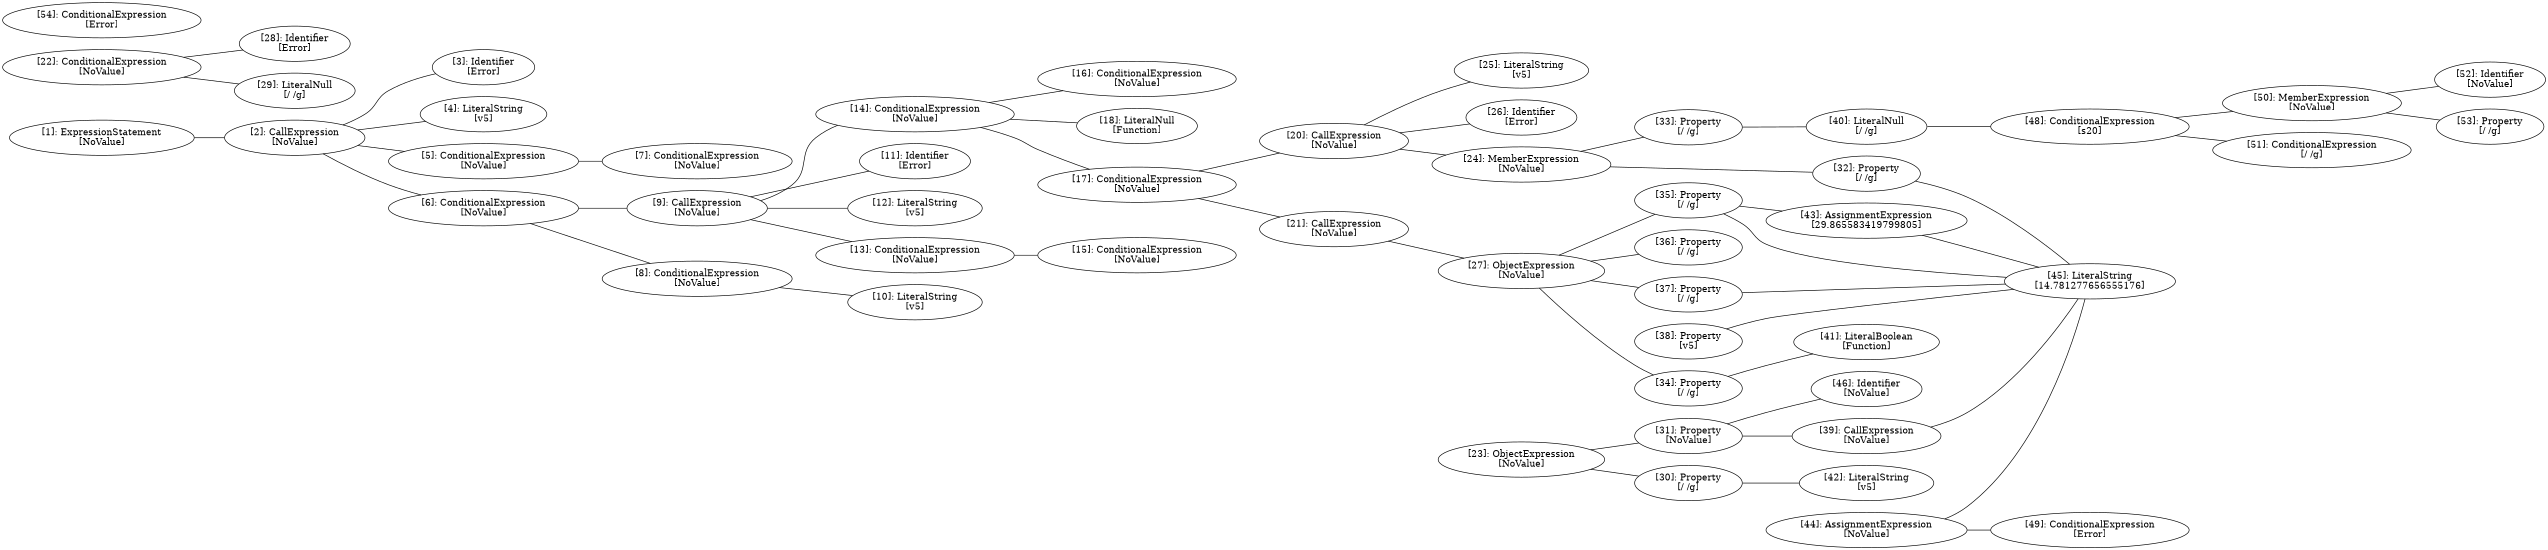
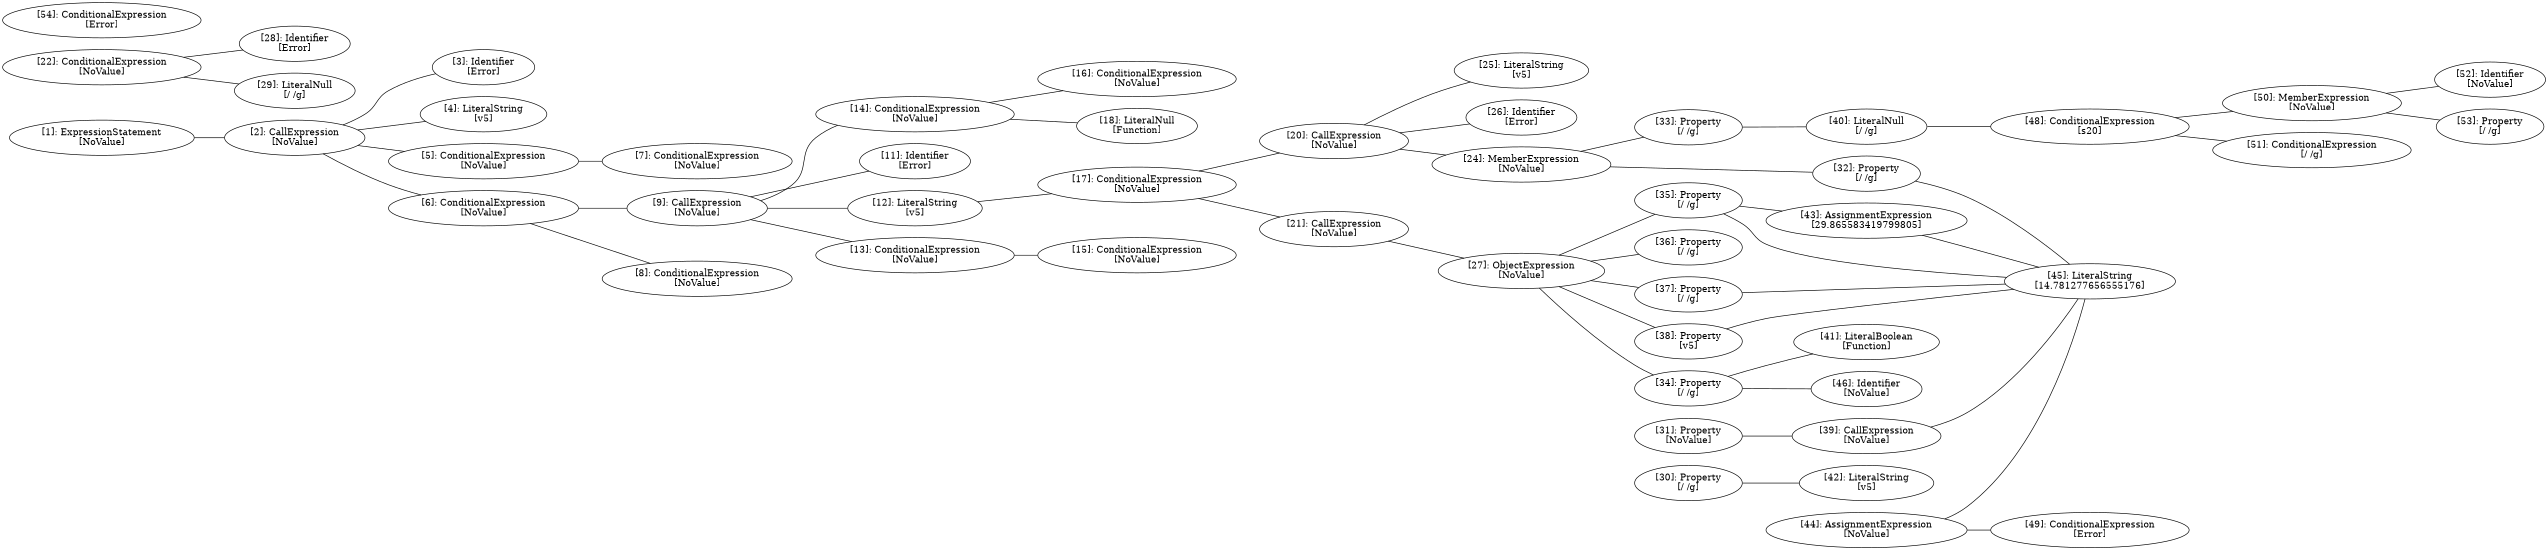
(1035, 148) -> (1015, 198)
(915, 302) -> none
none -> (1607, 307)
(1774, 410) -> (1777, 389)
(1521, 460) -> none
